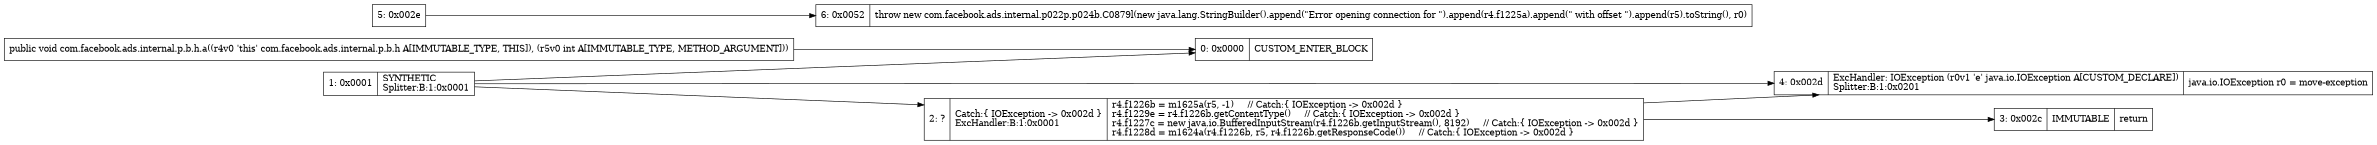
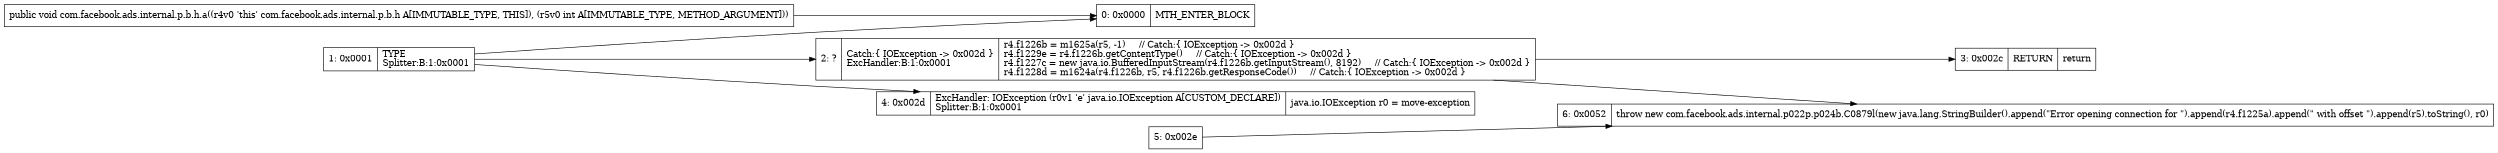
(1311, 49) -> (1203, 15)
(409, 79) -> (394, 54)
(1877, 87) -> (979, 108)
(1728, 99) -> (1672, 92)
(2081, 119) -> (2033, 59)
